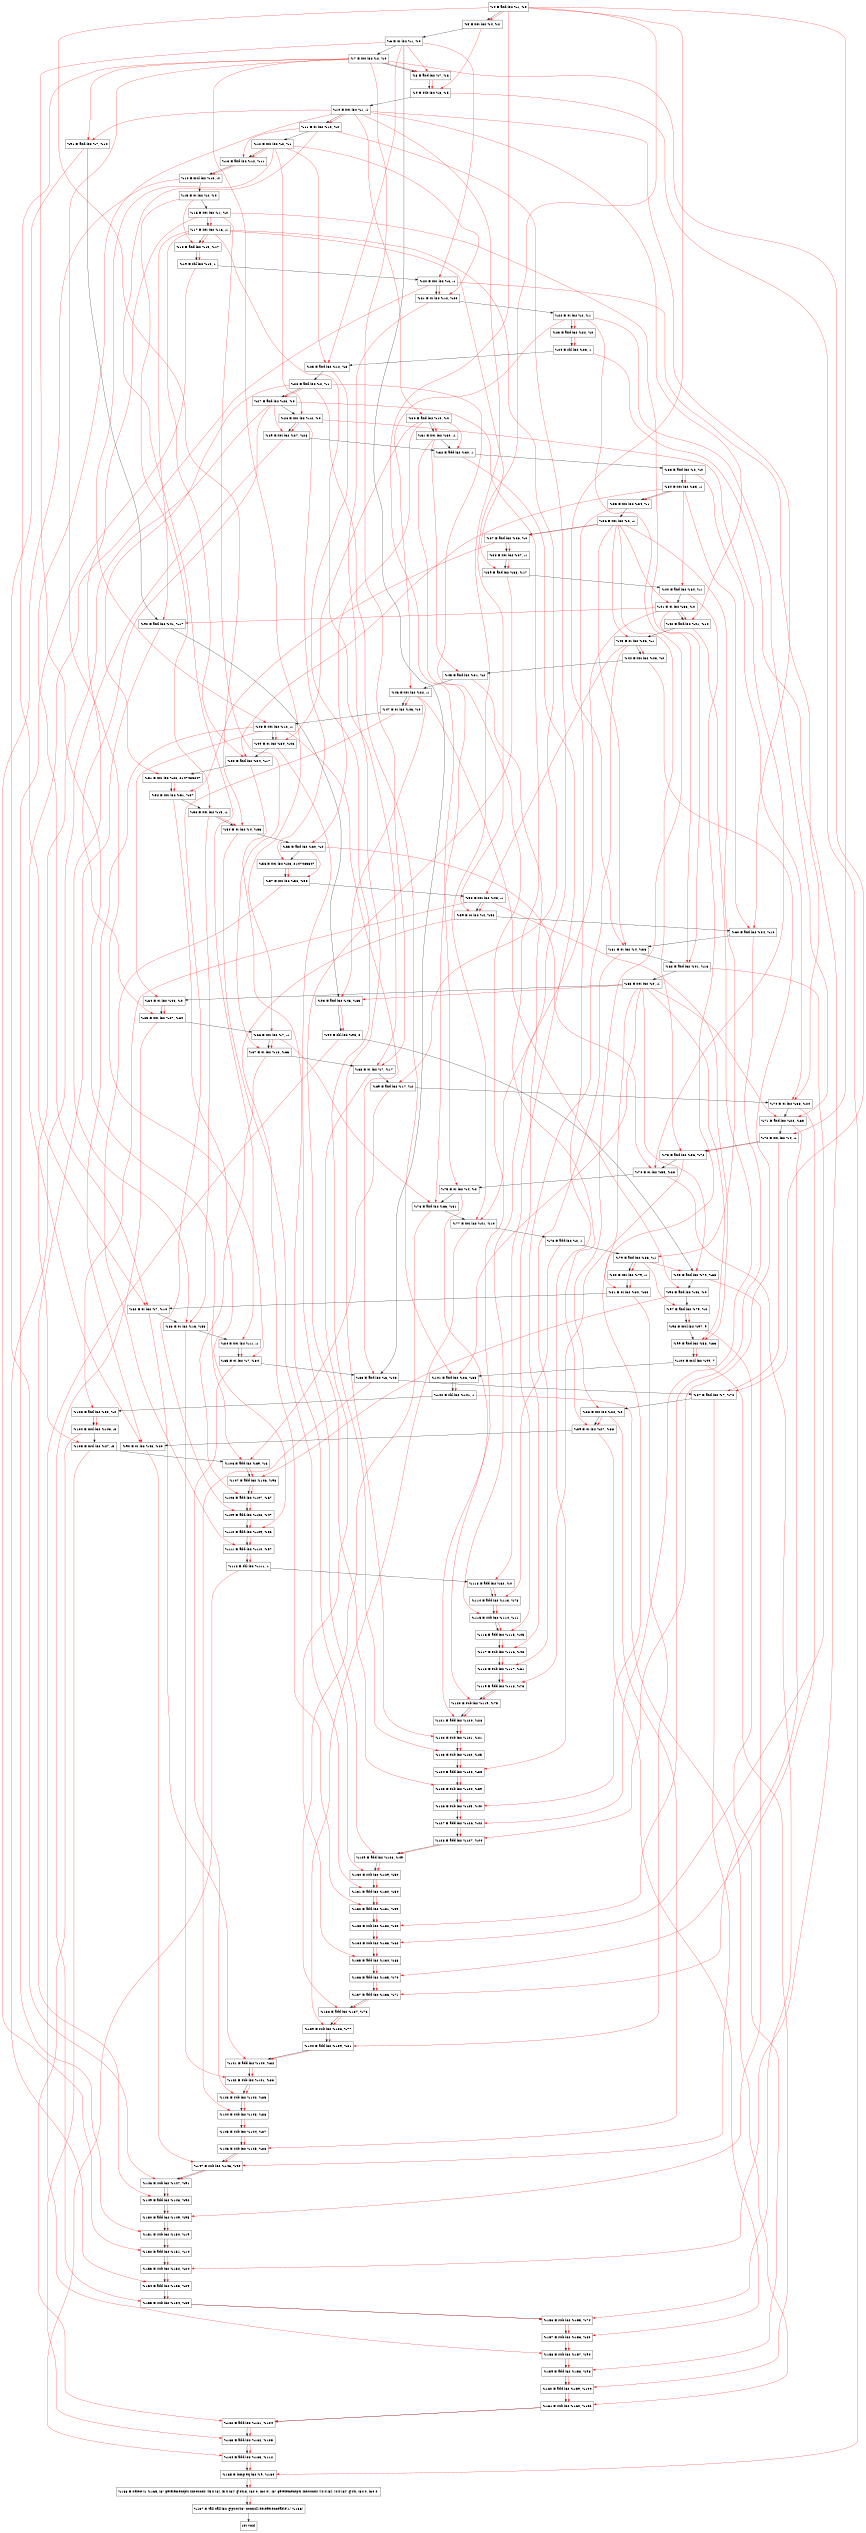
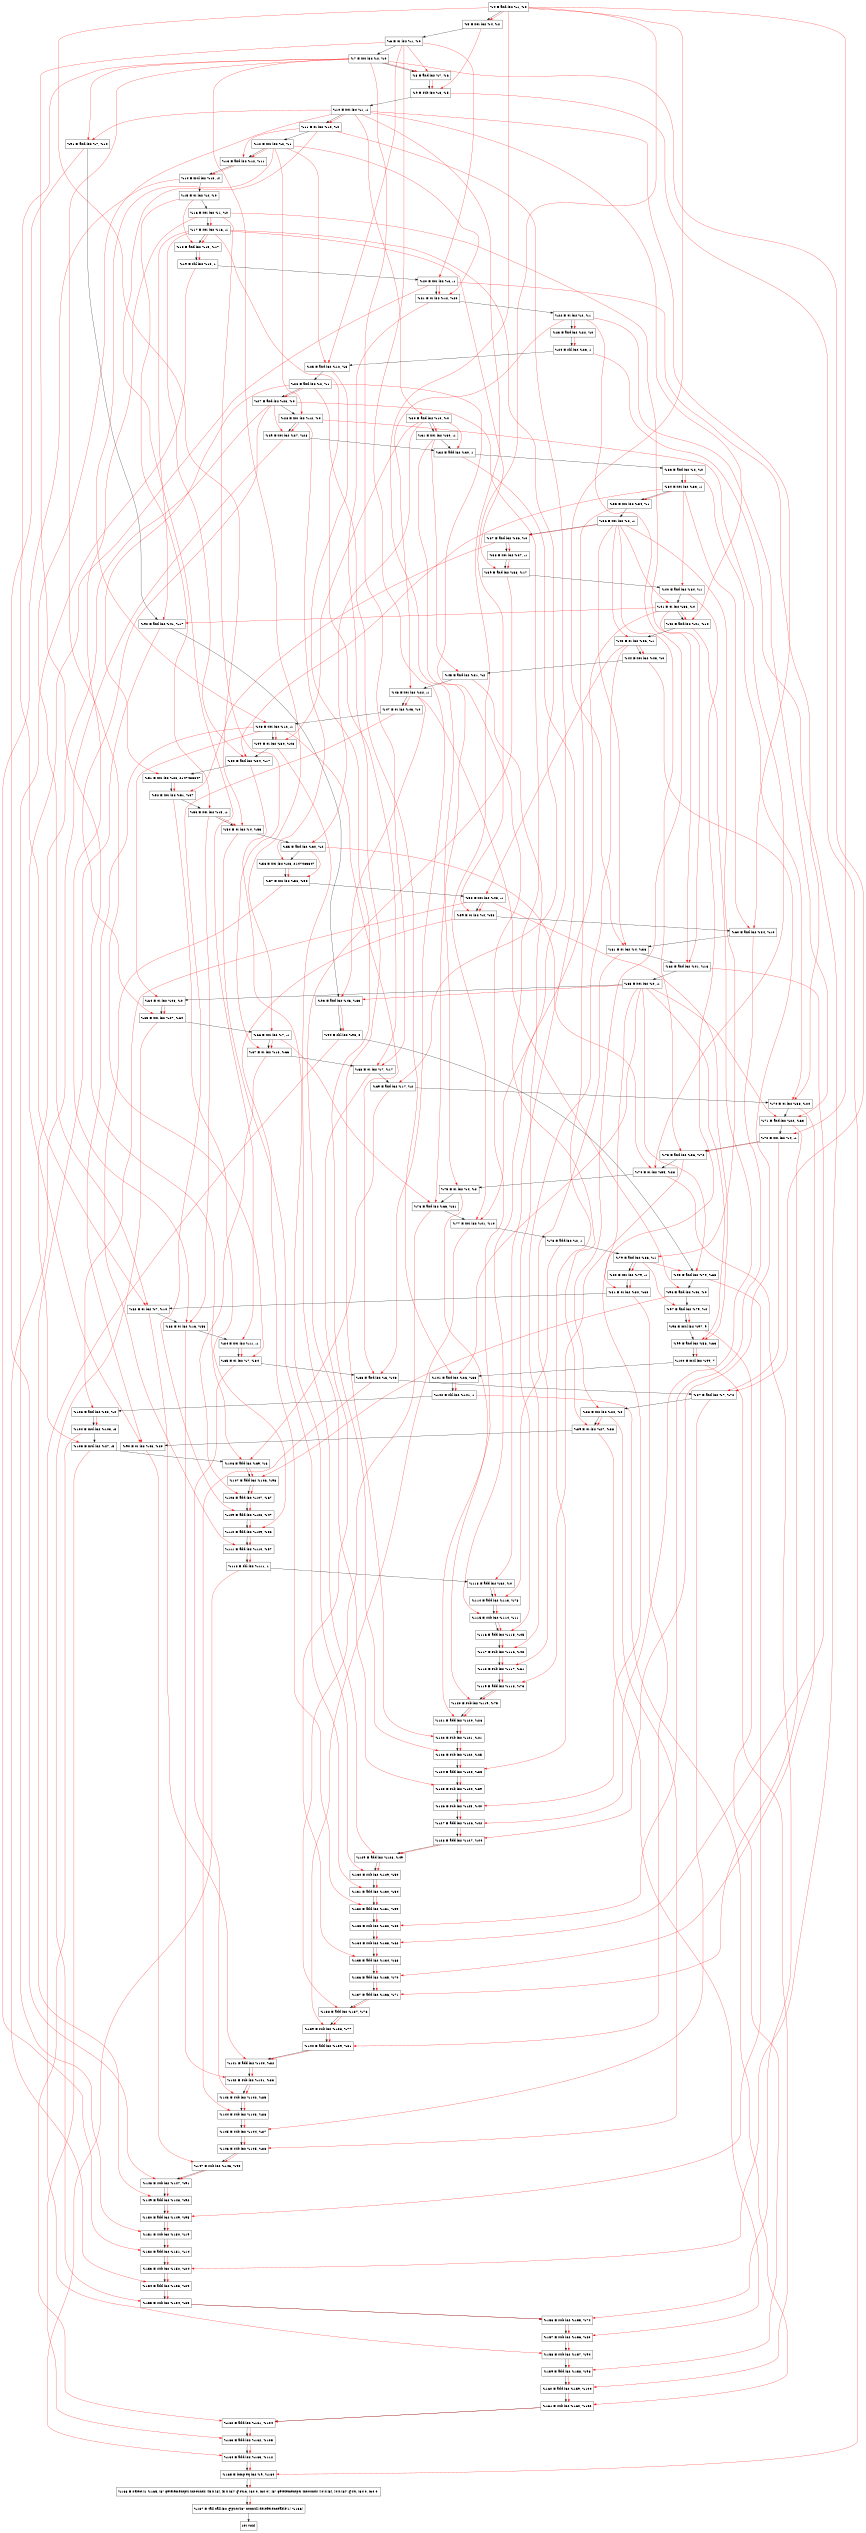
(438, 702) -> (438, 702)
(726, 2005) -> (703, 1929)
